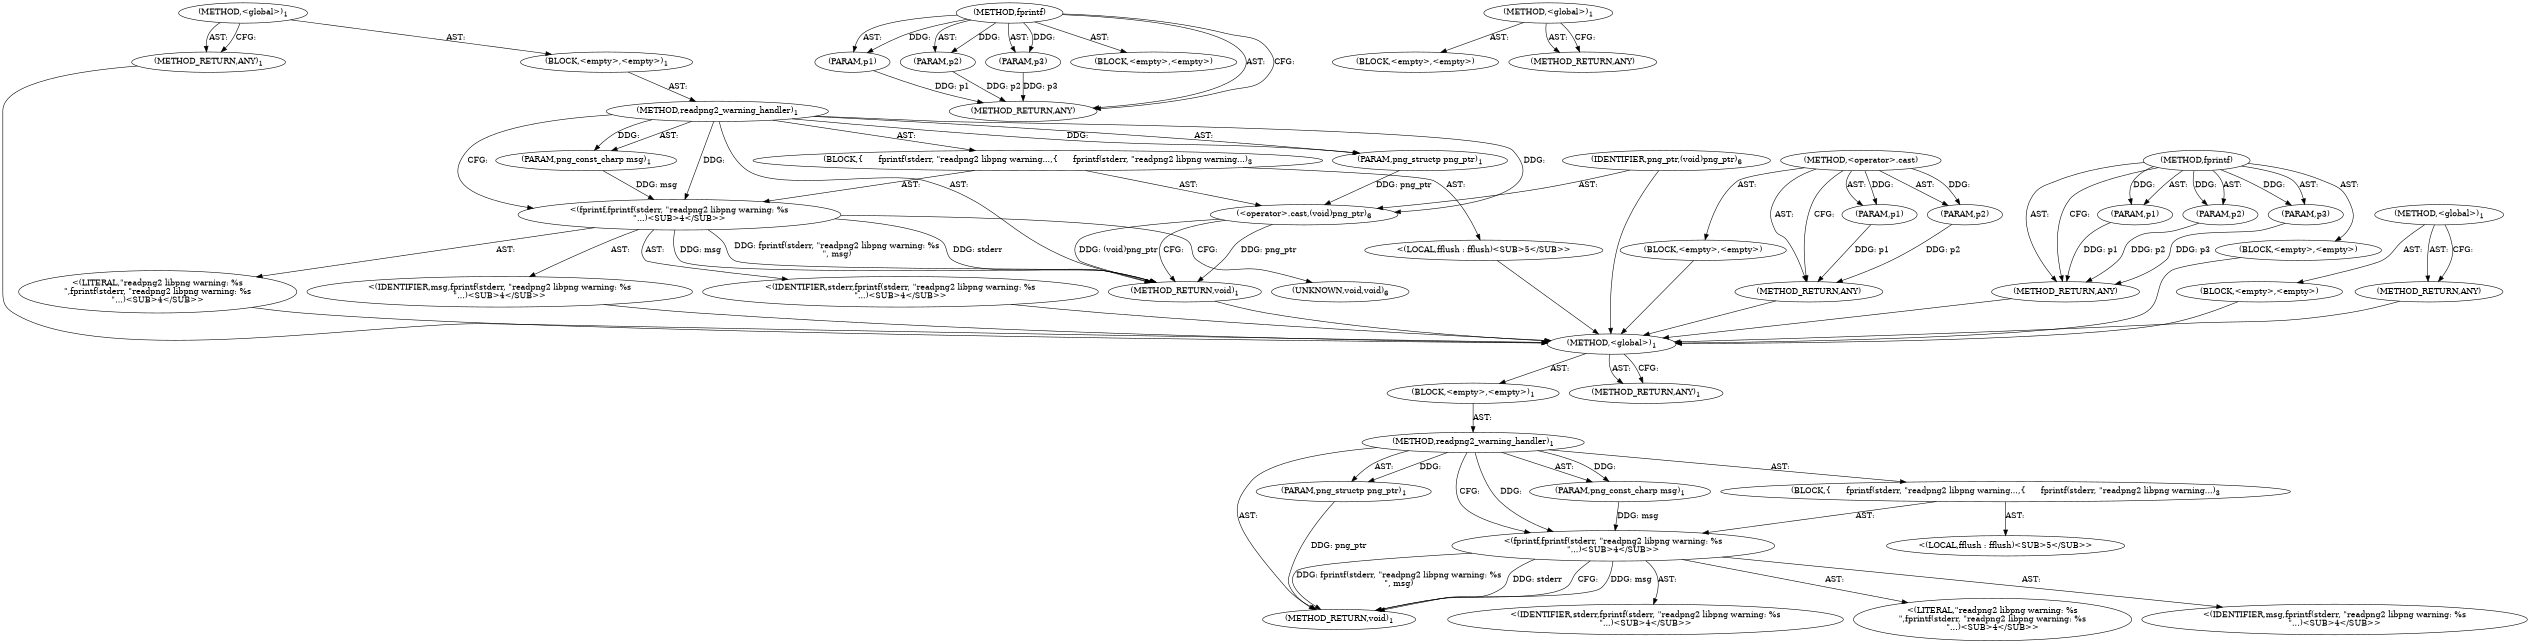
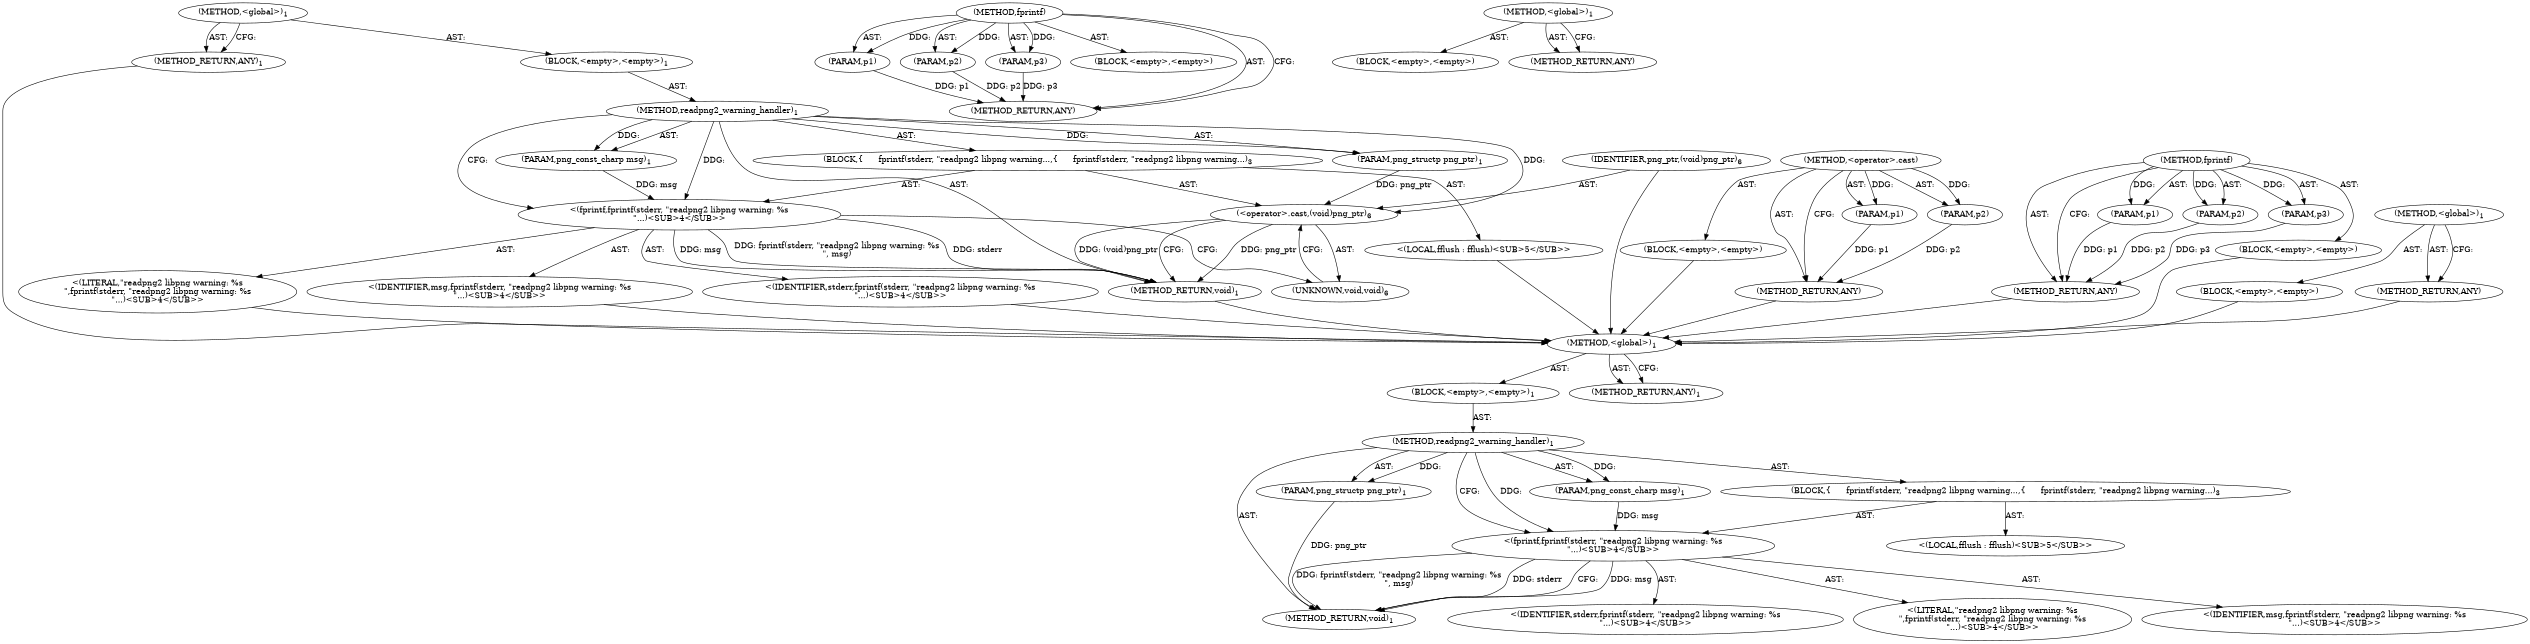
none -> (1332, 248)
none -> (1302, 260)
